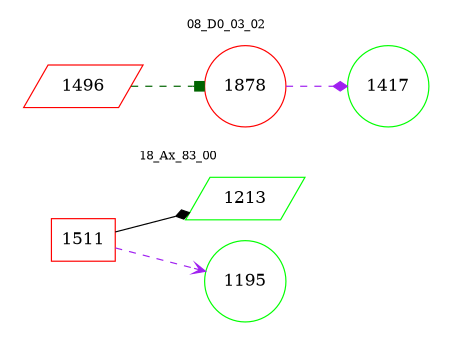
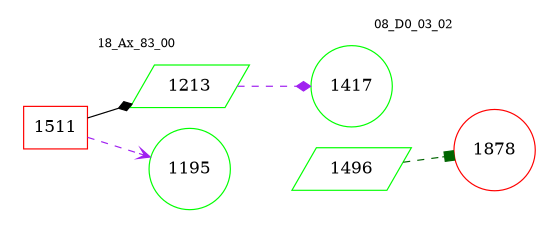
(83, 86) -> (352, 169)
(309, 86) -> (267, 86)
